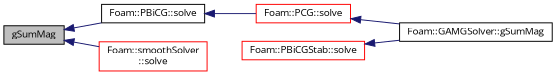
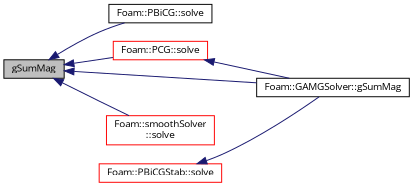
(235, 14) -> (94, 60)
none -> (165, 77)
